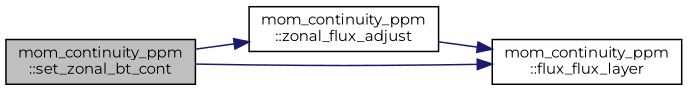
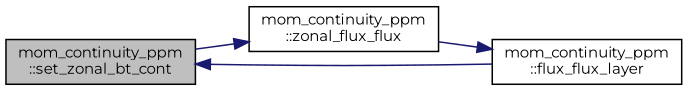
(344, 29) -> (344, 29)
(336, 66) -> (351, 66)
